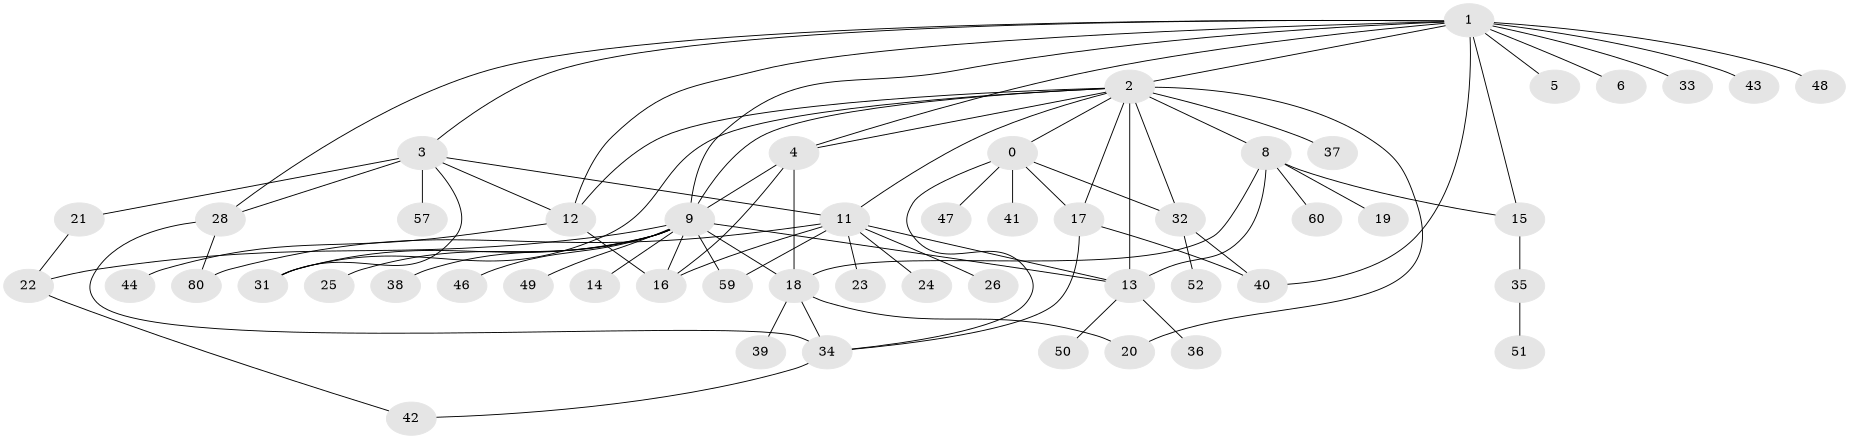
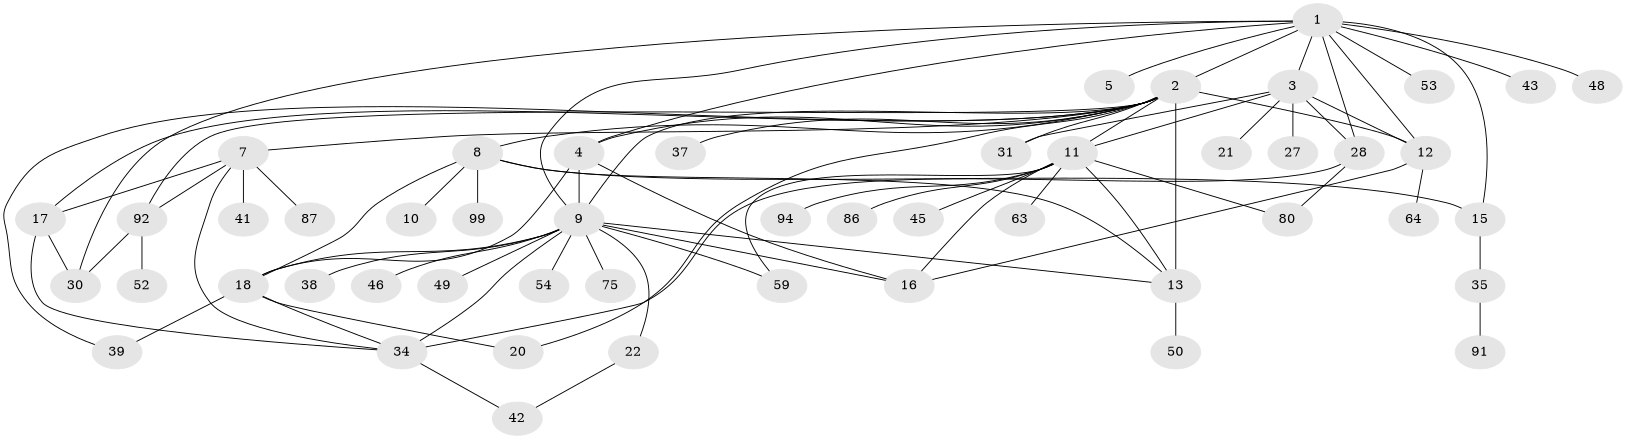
(1621, 87) -> none
(1688, 87) -> (1429, 87)
none -> (340, 107)
(1013, 153) -> (243, 153)
(422, 219) -> (1293, 153)
none -> (918, 219)
(946, 219) -> (310, 219)
(1180, 219) -> (142, 219)
(1317, 219) -> (411, 219)
(1383, 219) -> (478, 219)
(476, 251) -> (492, 288)
(54, 253) -> none
(130, 286) -> (1414, 219)
(329, 286) -> (610, 286)
(595, 286) -> (544, 286)
(860, 286) -> (1020, 219)
(927, 286) -> (786, 219)
(993, 286) -> (852, 219)
(1263, 286) -> (76, 286)
(1196, 352) -> none
(1520, 352) -> (1480, 352)
